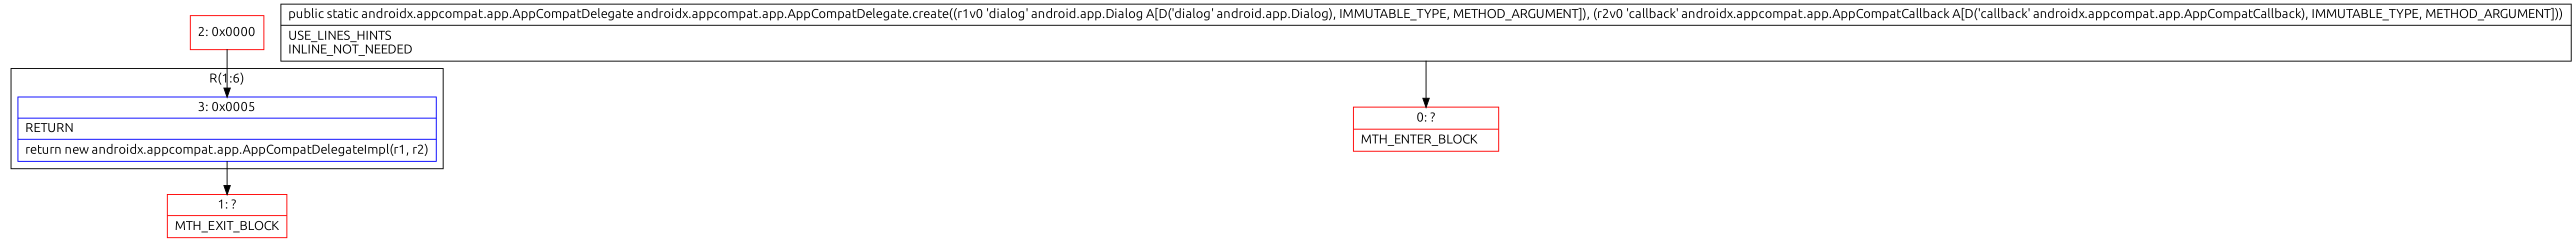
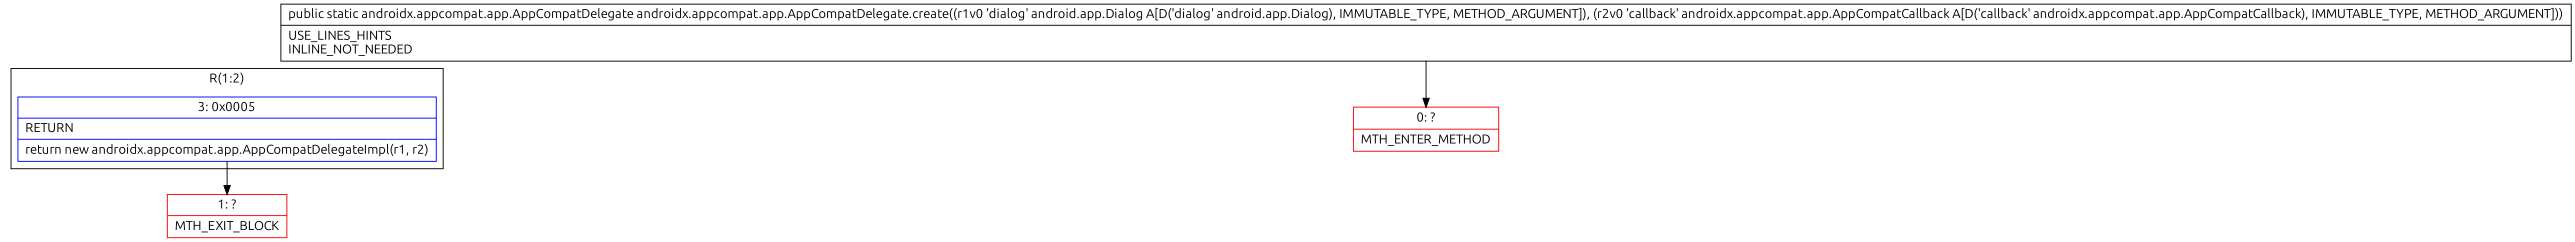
(227, 33) -> none
(227, 79) -> (227, 79)
(1419, 140) -> (1426, 140)
